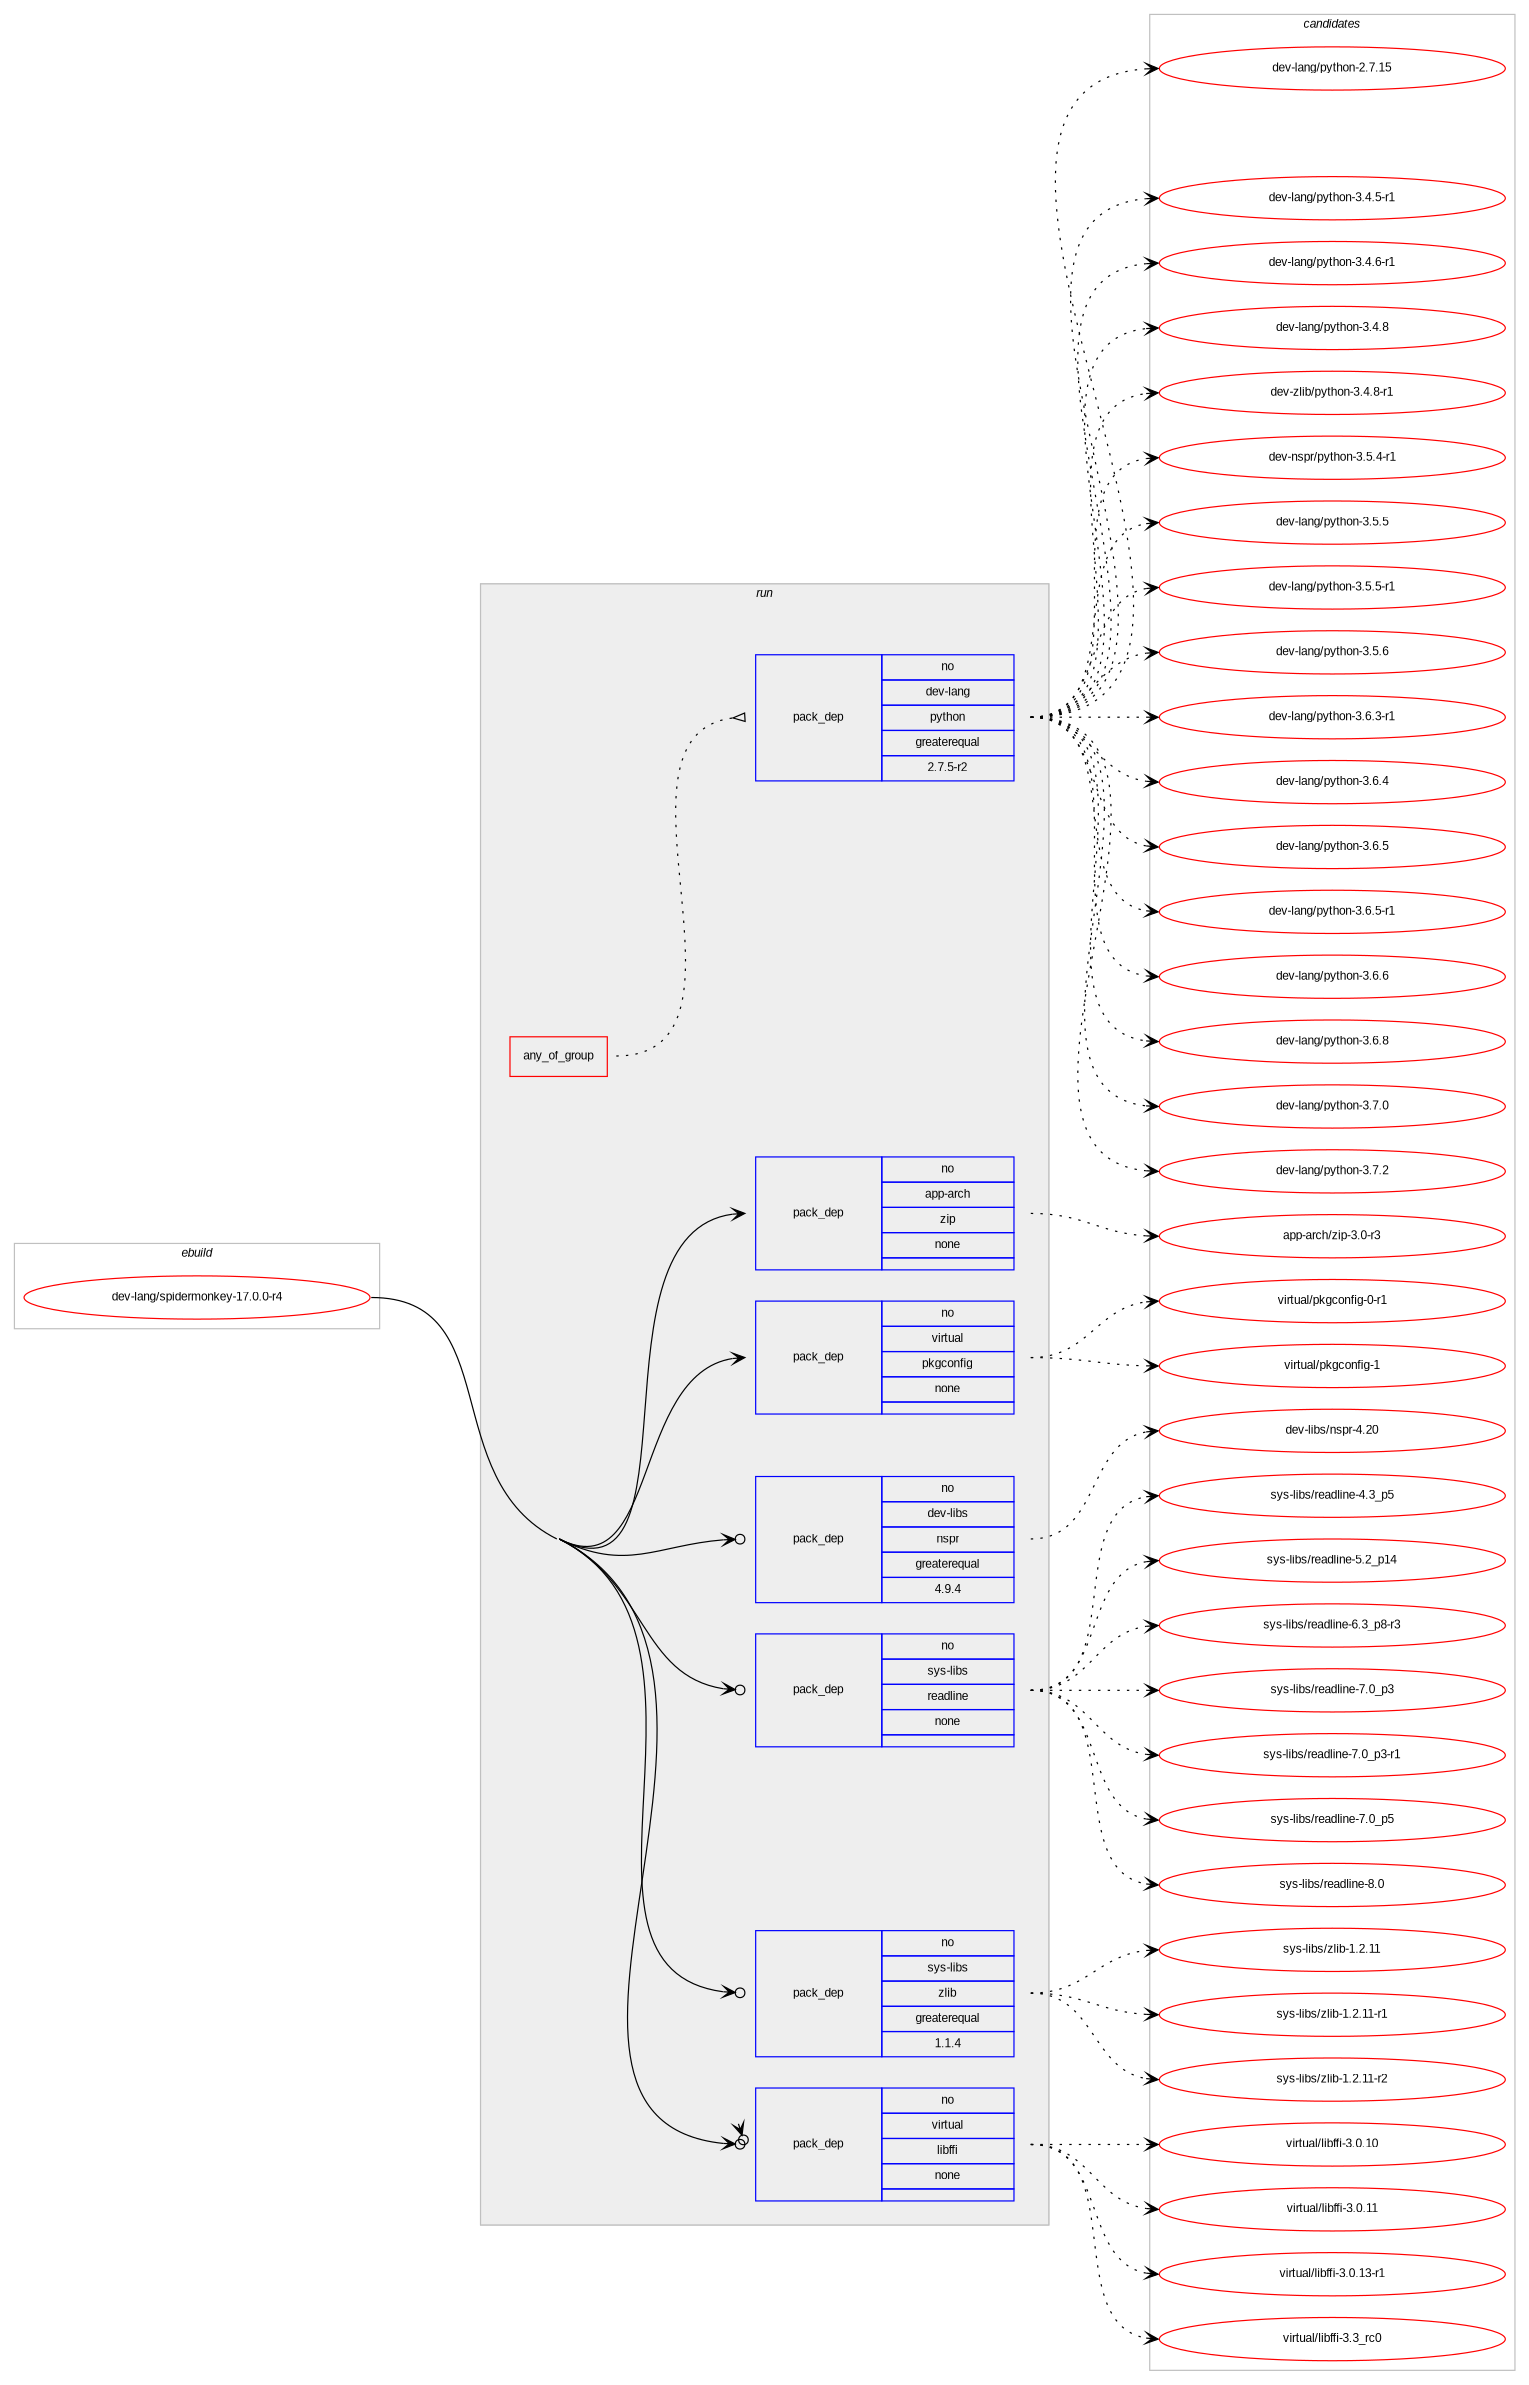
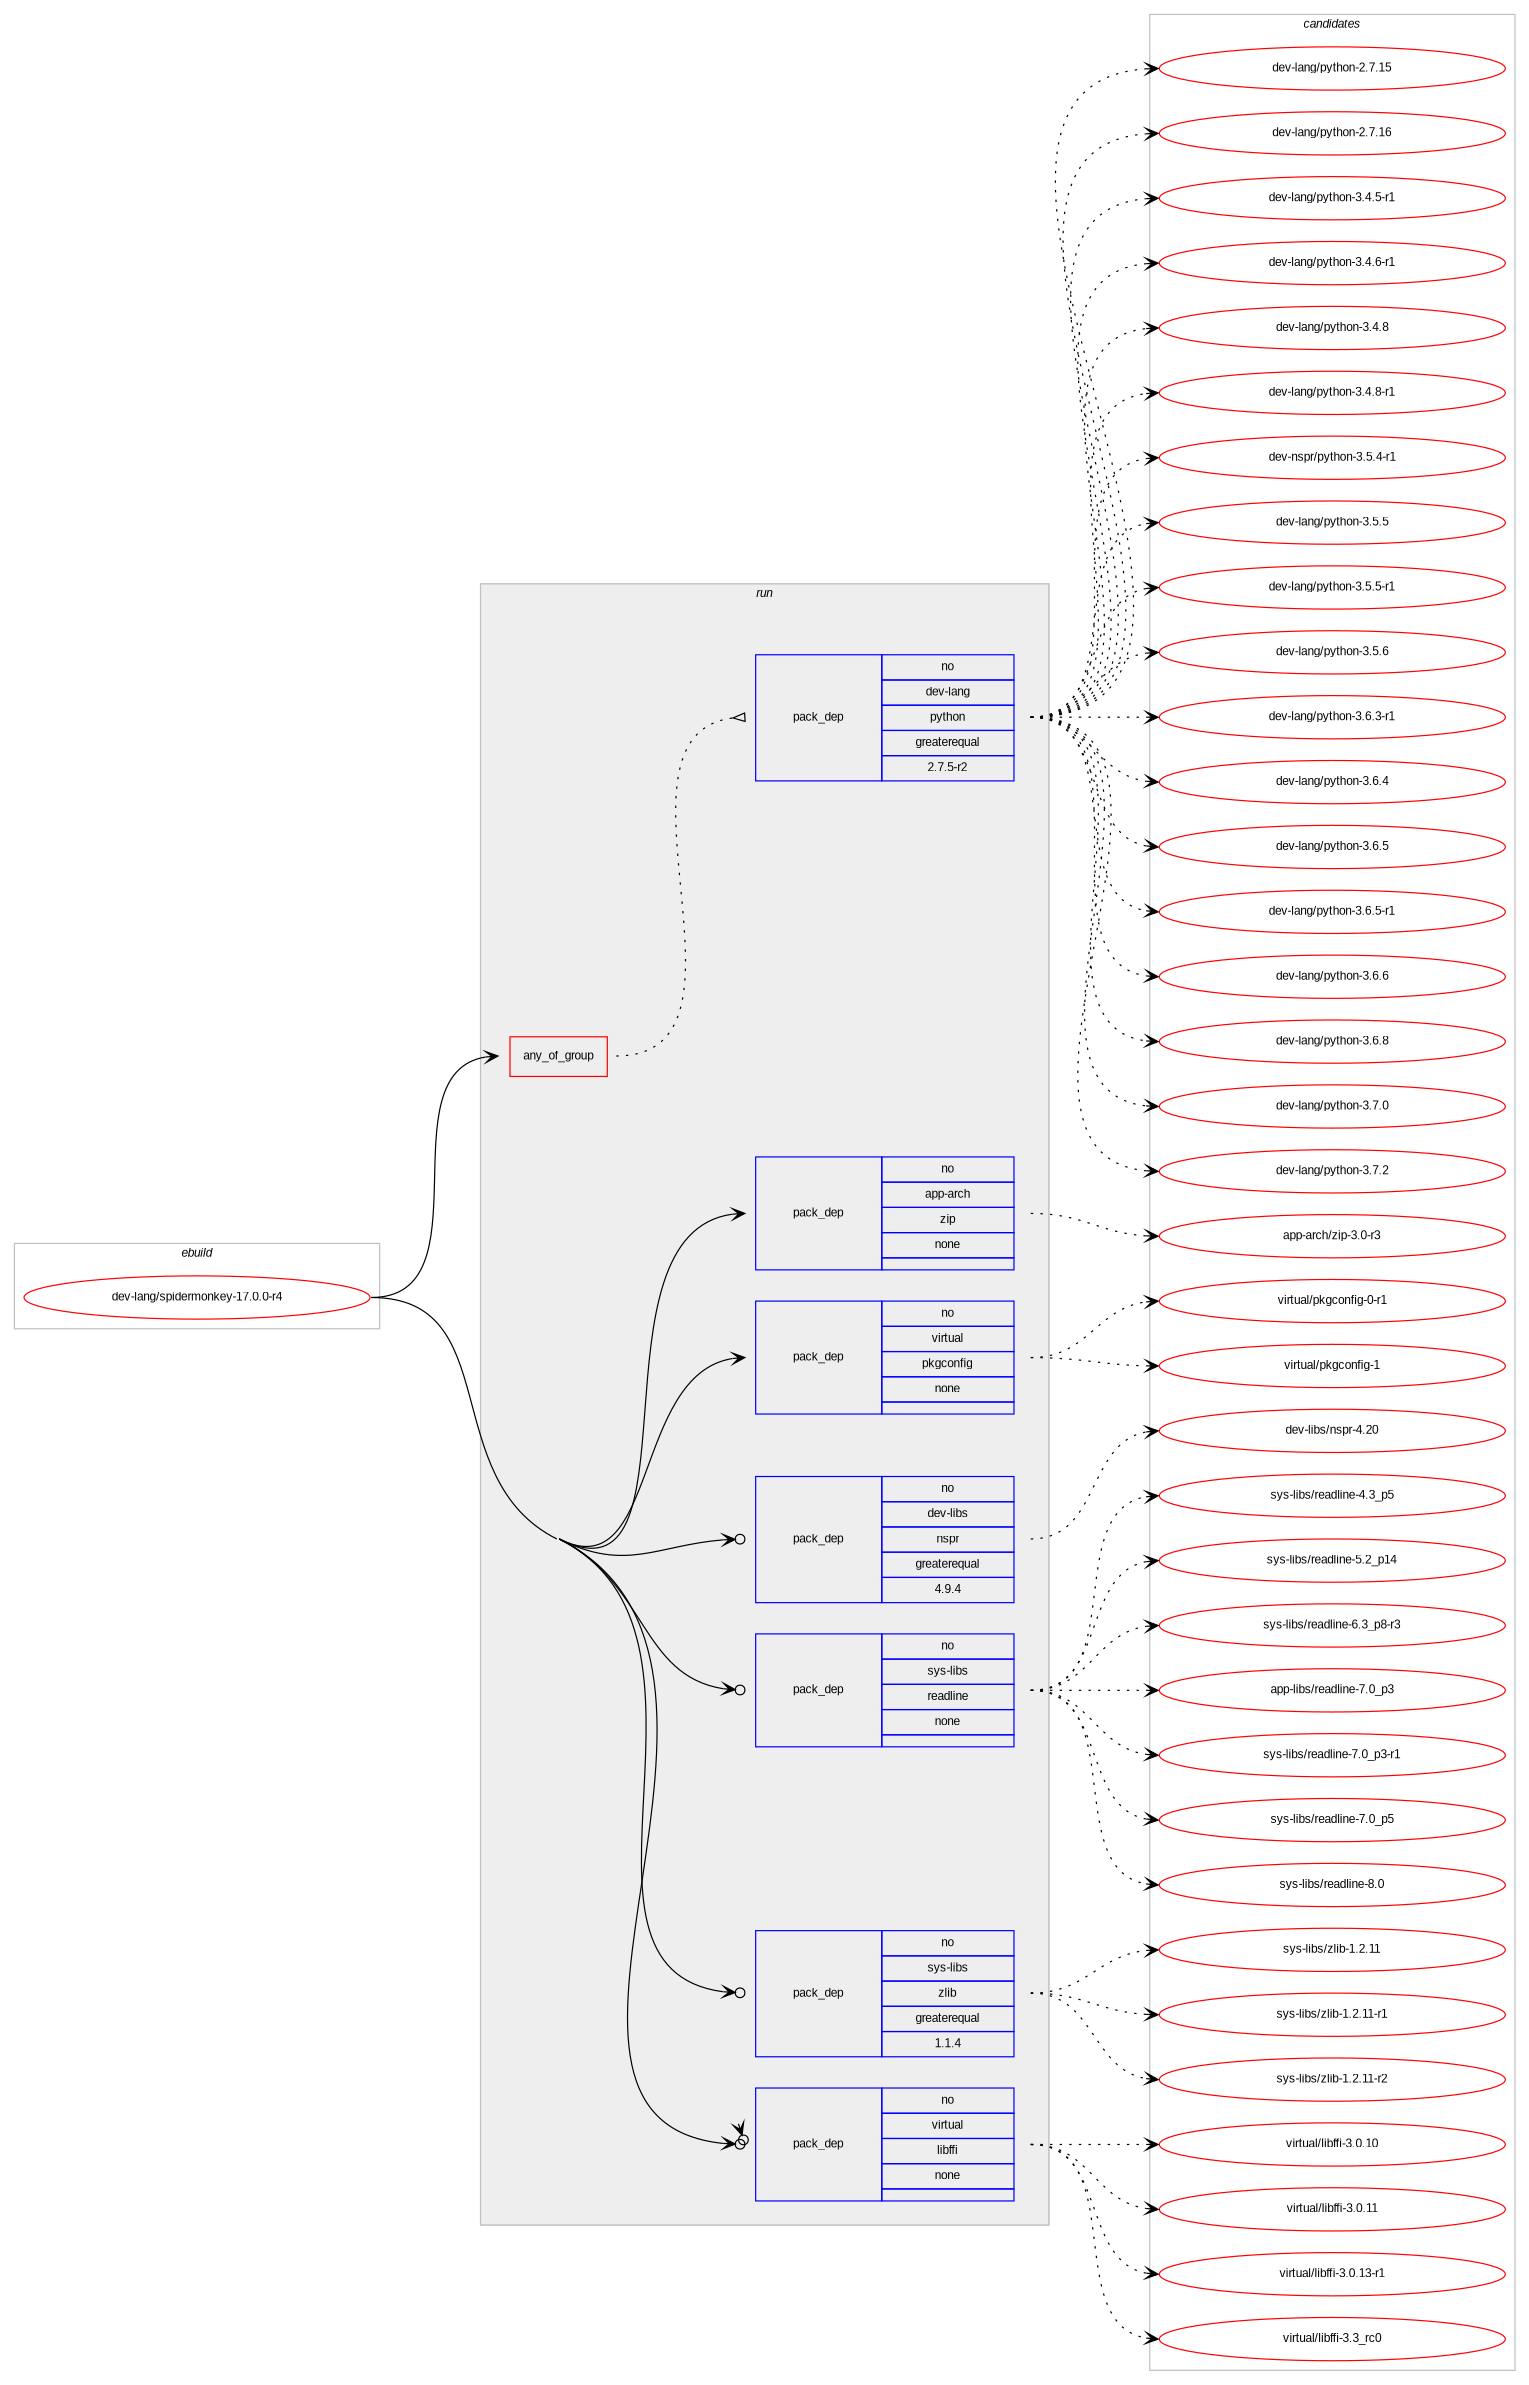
none -> (1332, 133)
(1332, 393) -> (1332, 393)
none -> (434, 1183)
(1332, 1690) -> (1332, 1690)
